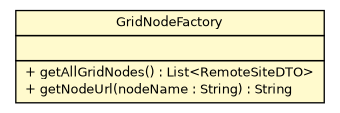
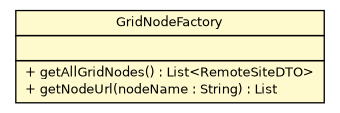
(159, 90) -> (152, 90)
